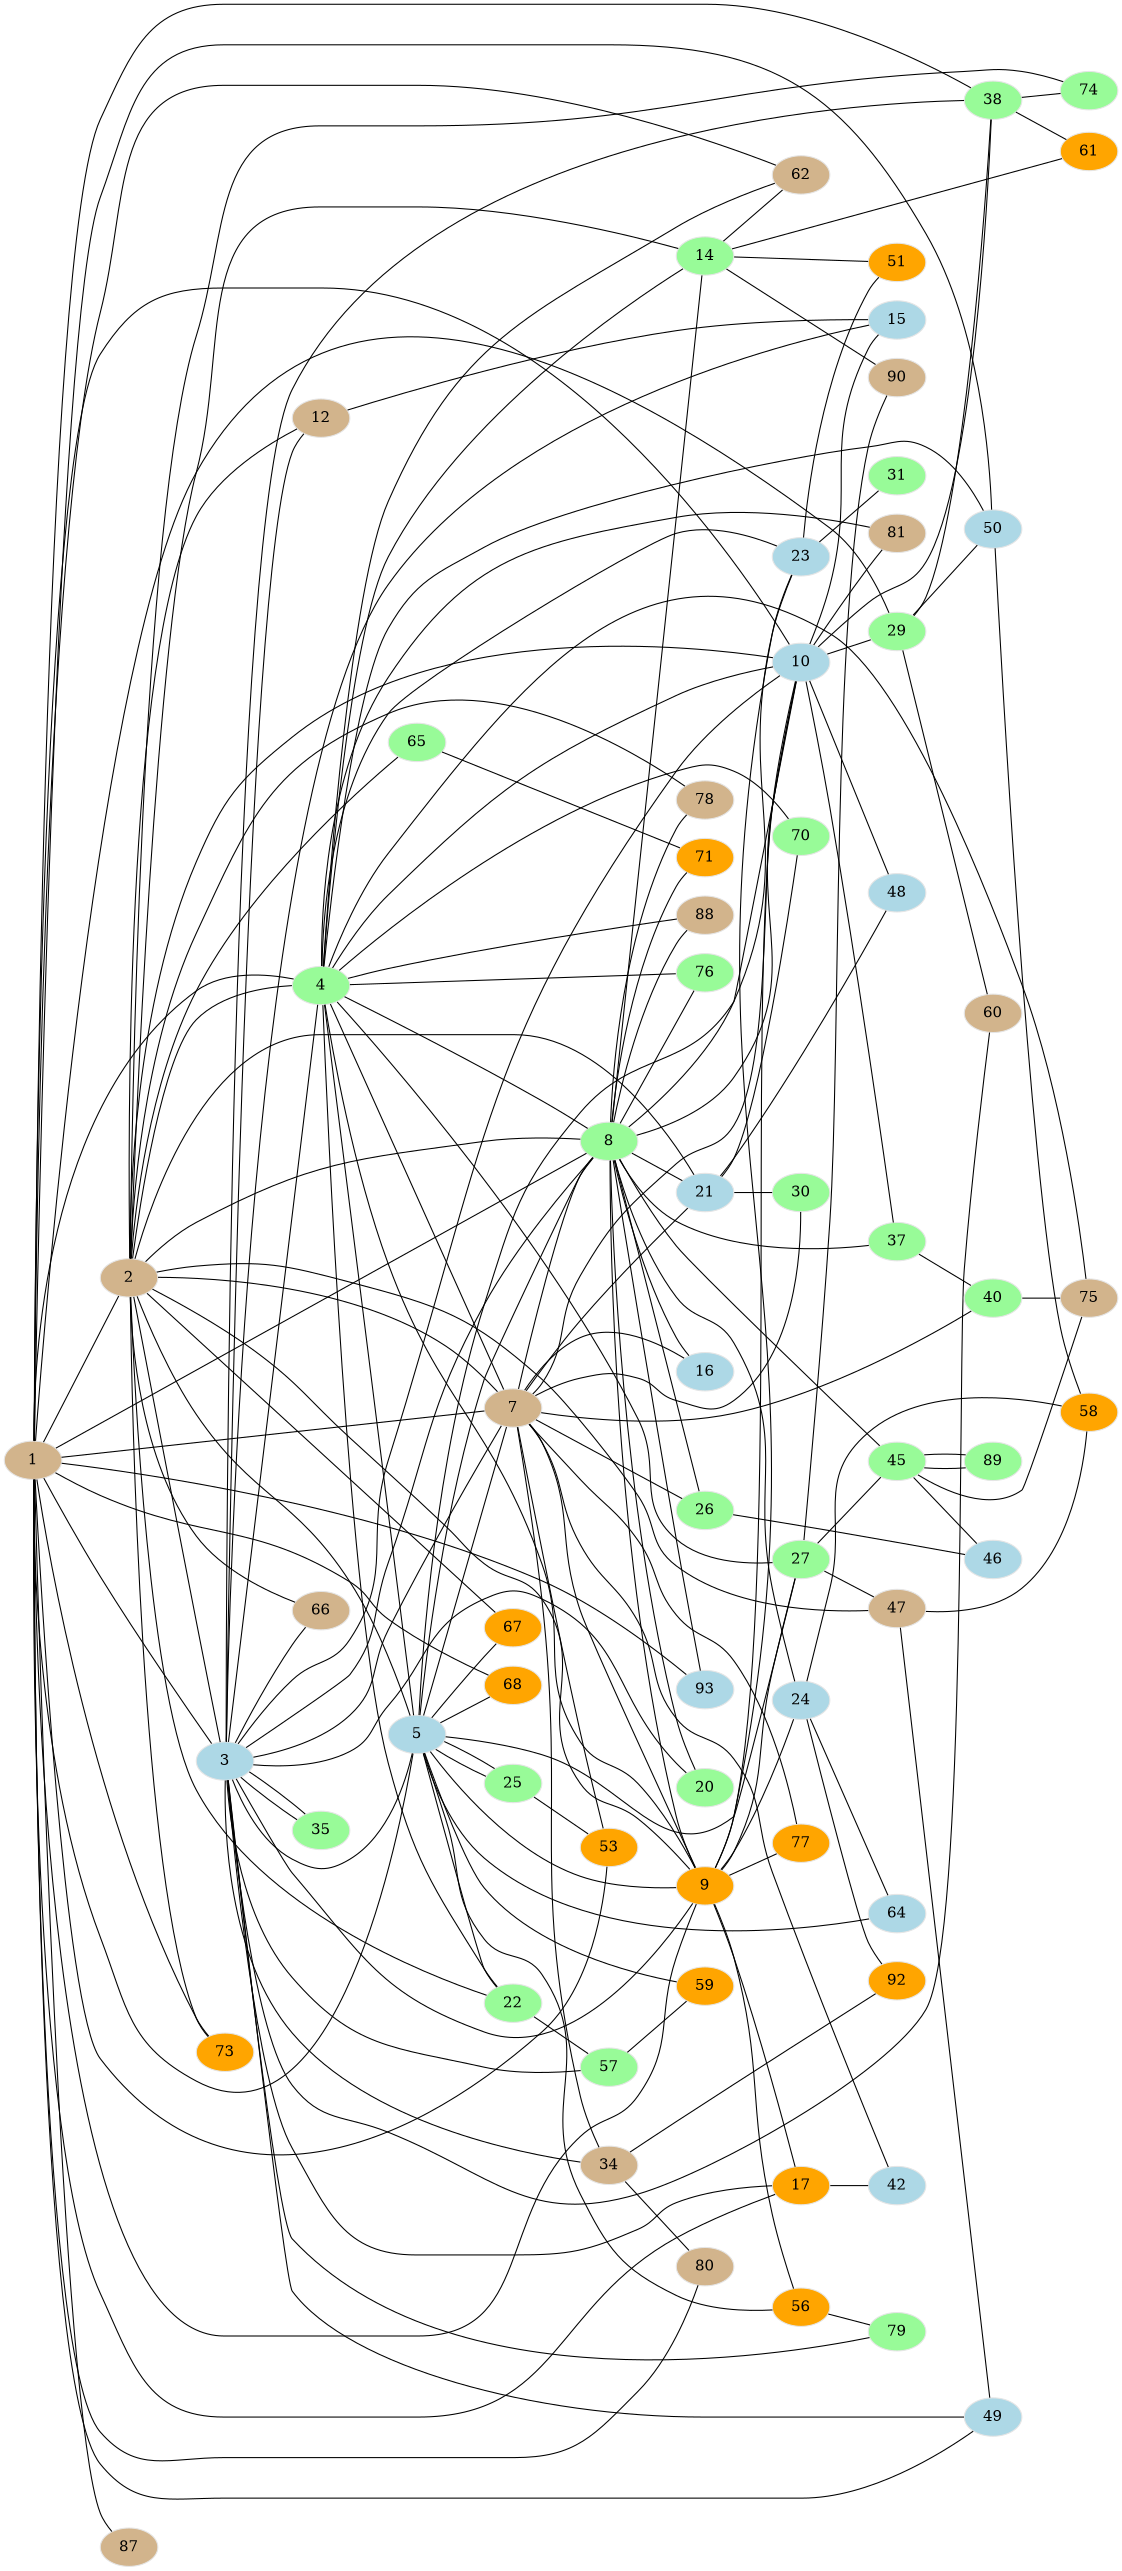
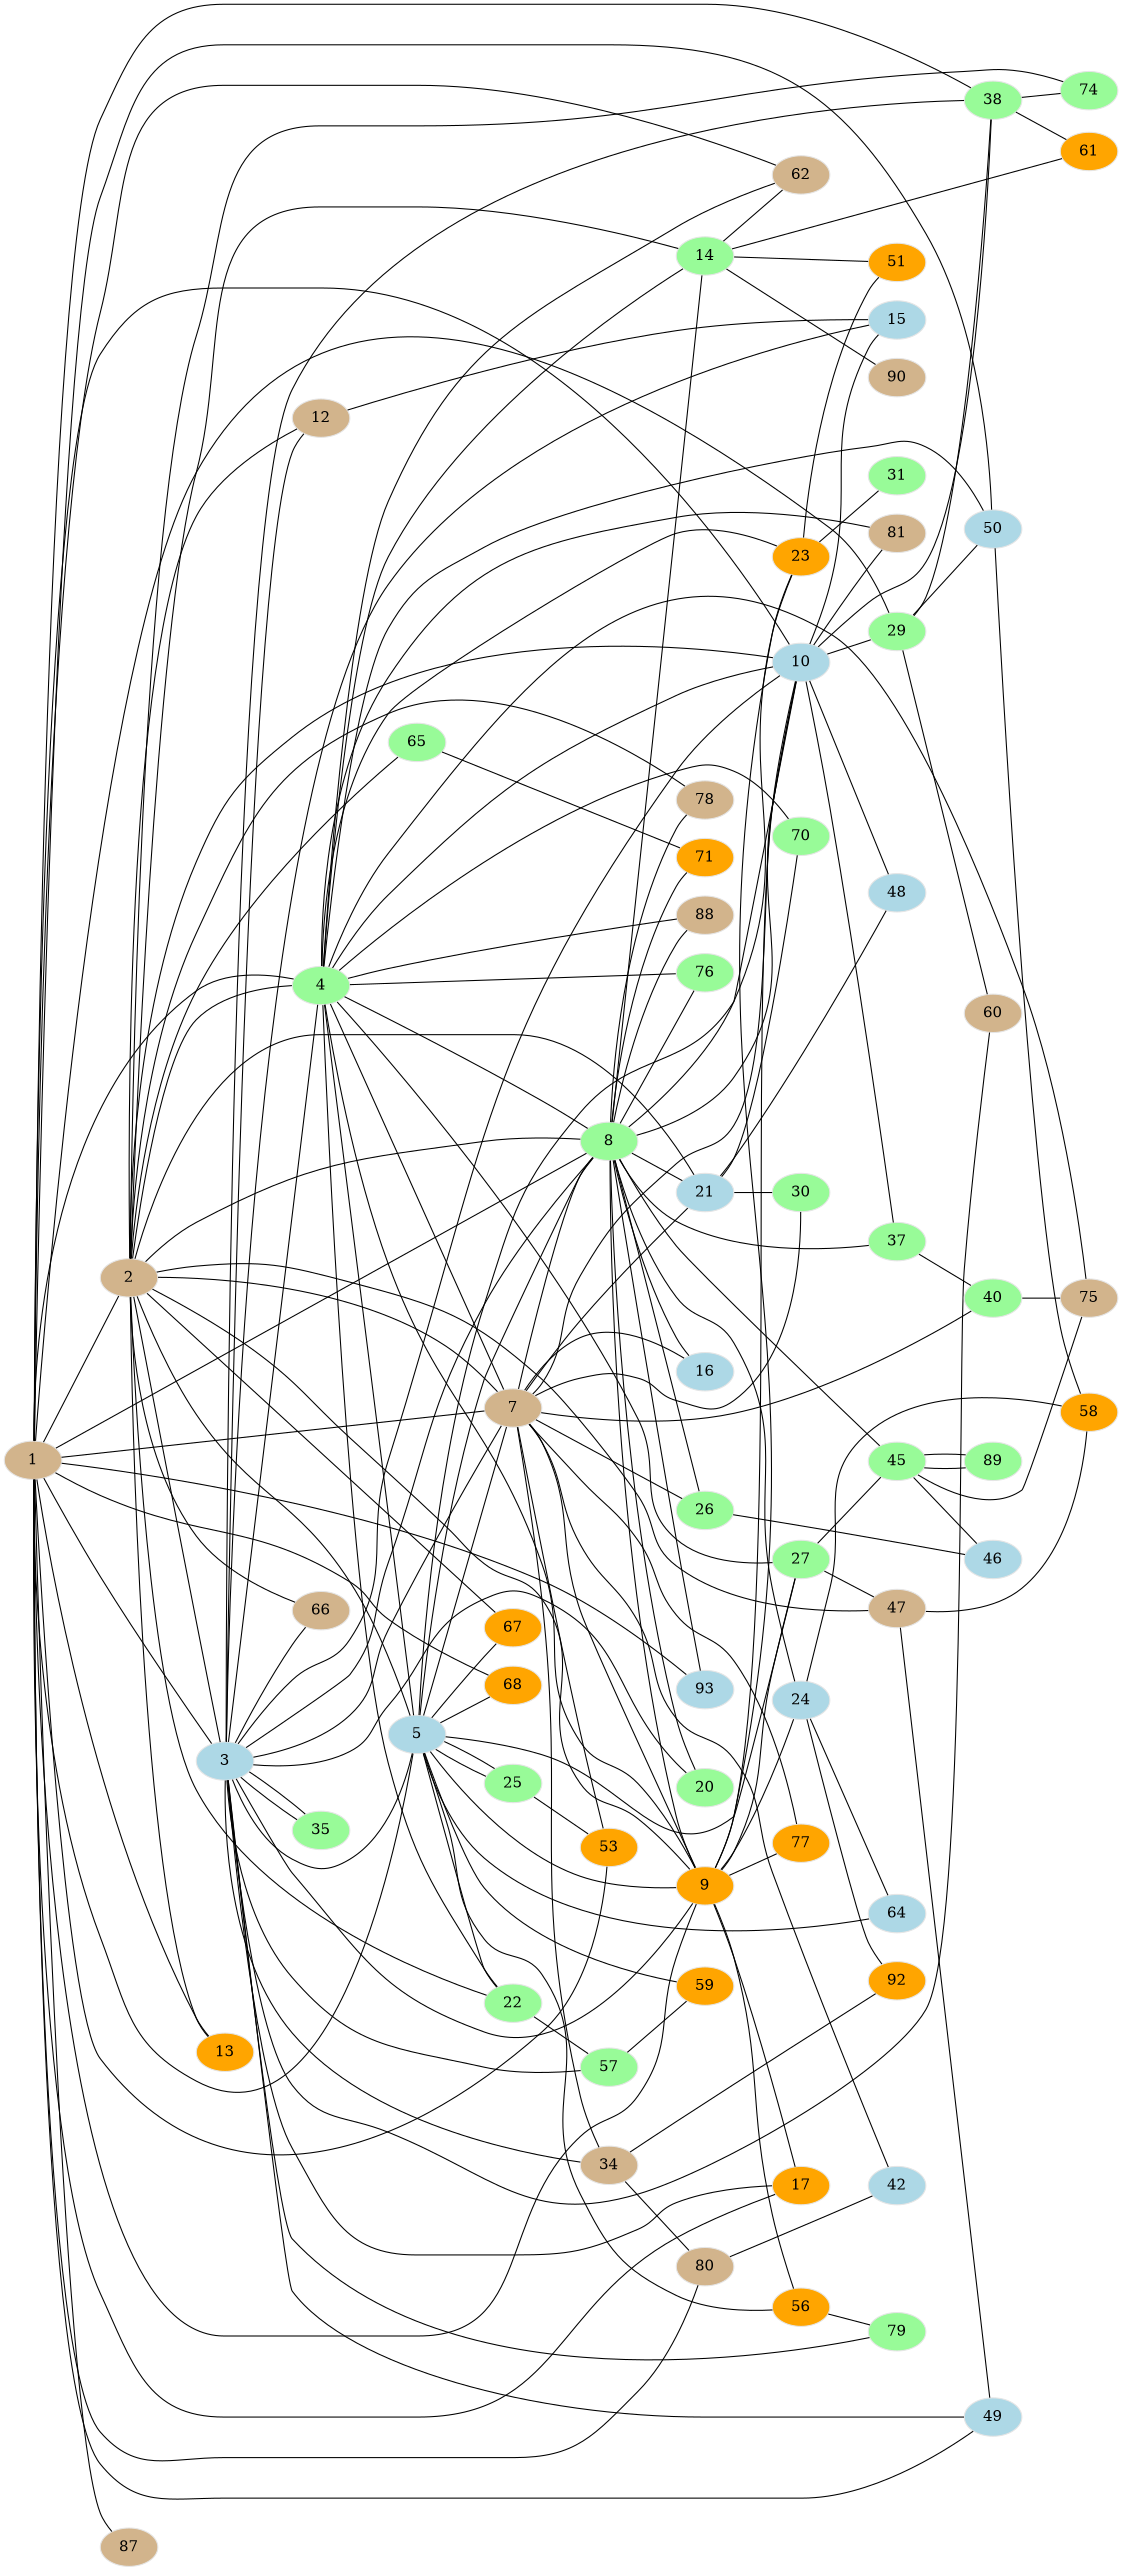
(801, 557) -> (801, 557)
(837, 966) -> none
(225, 2052) -> (225, 2052)
(849, 2186) -> (801, 2227)
